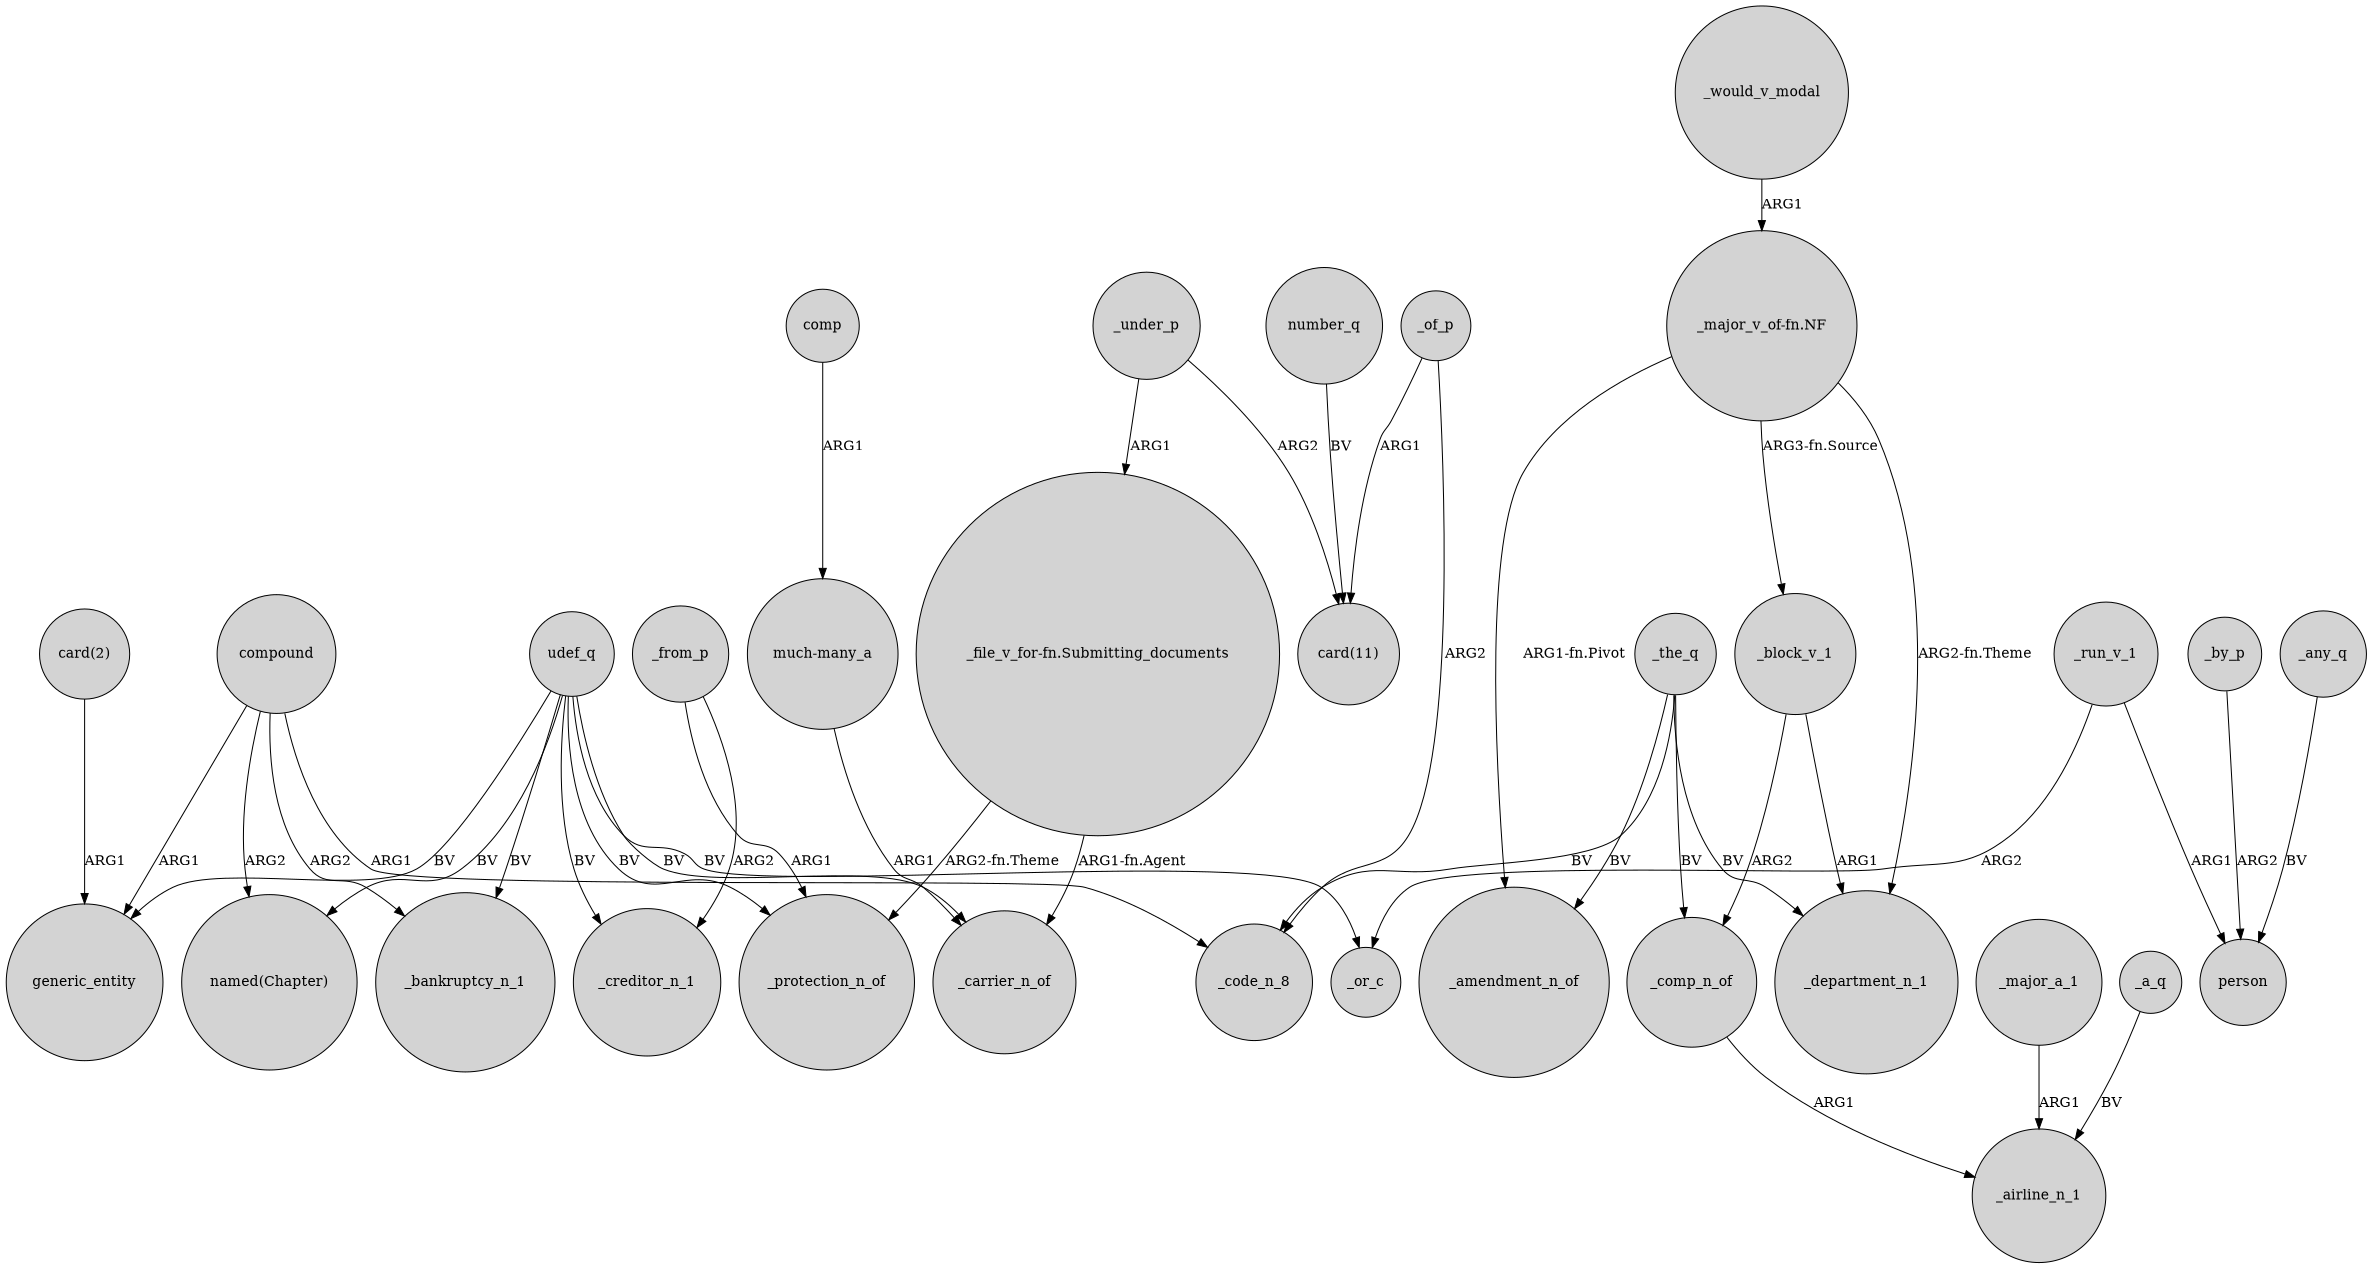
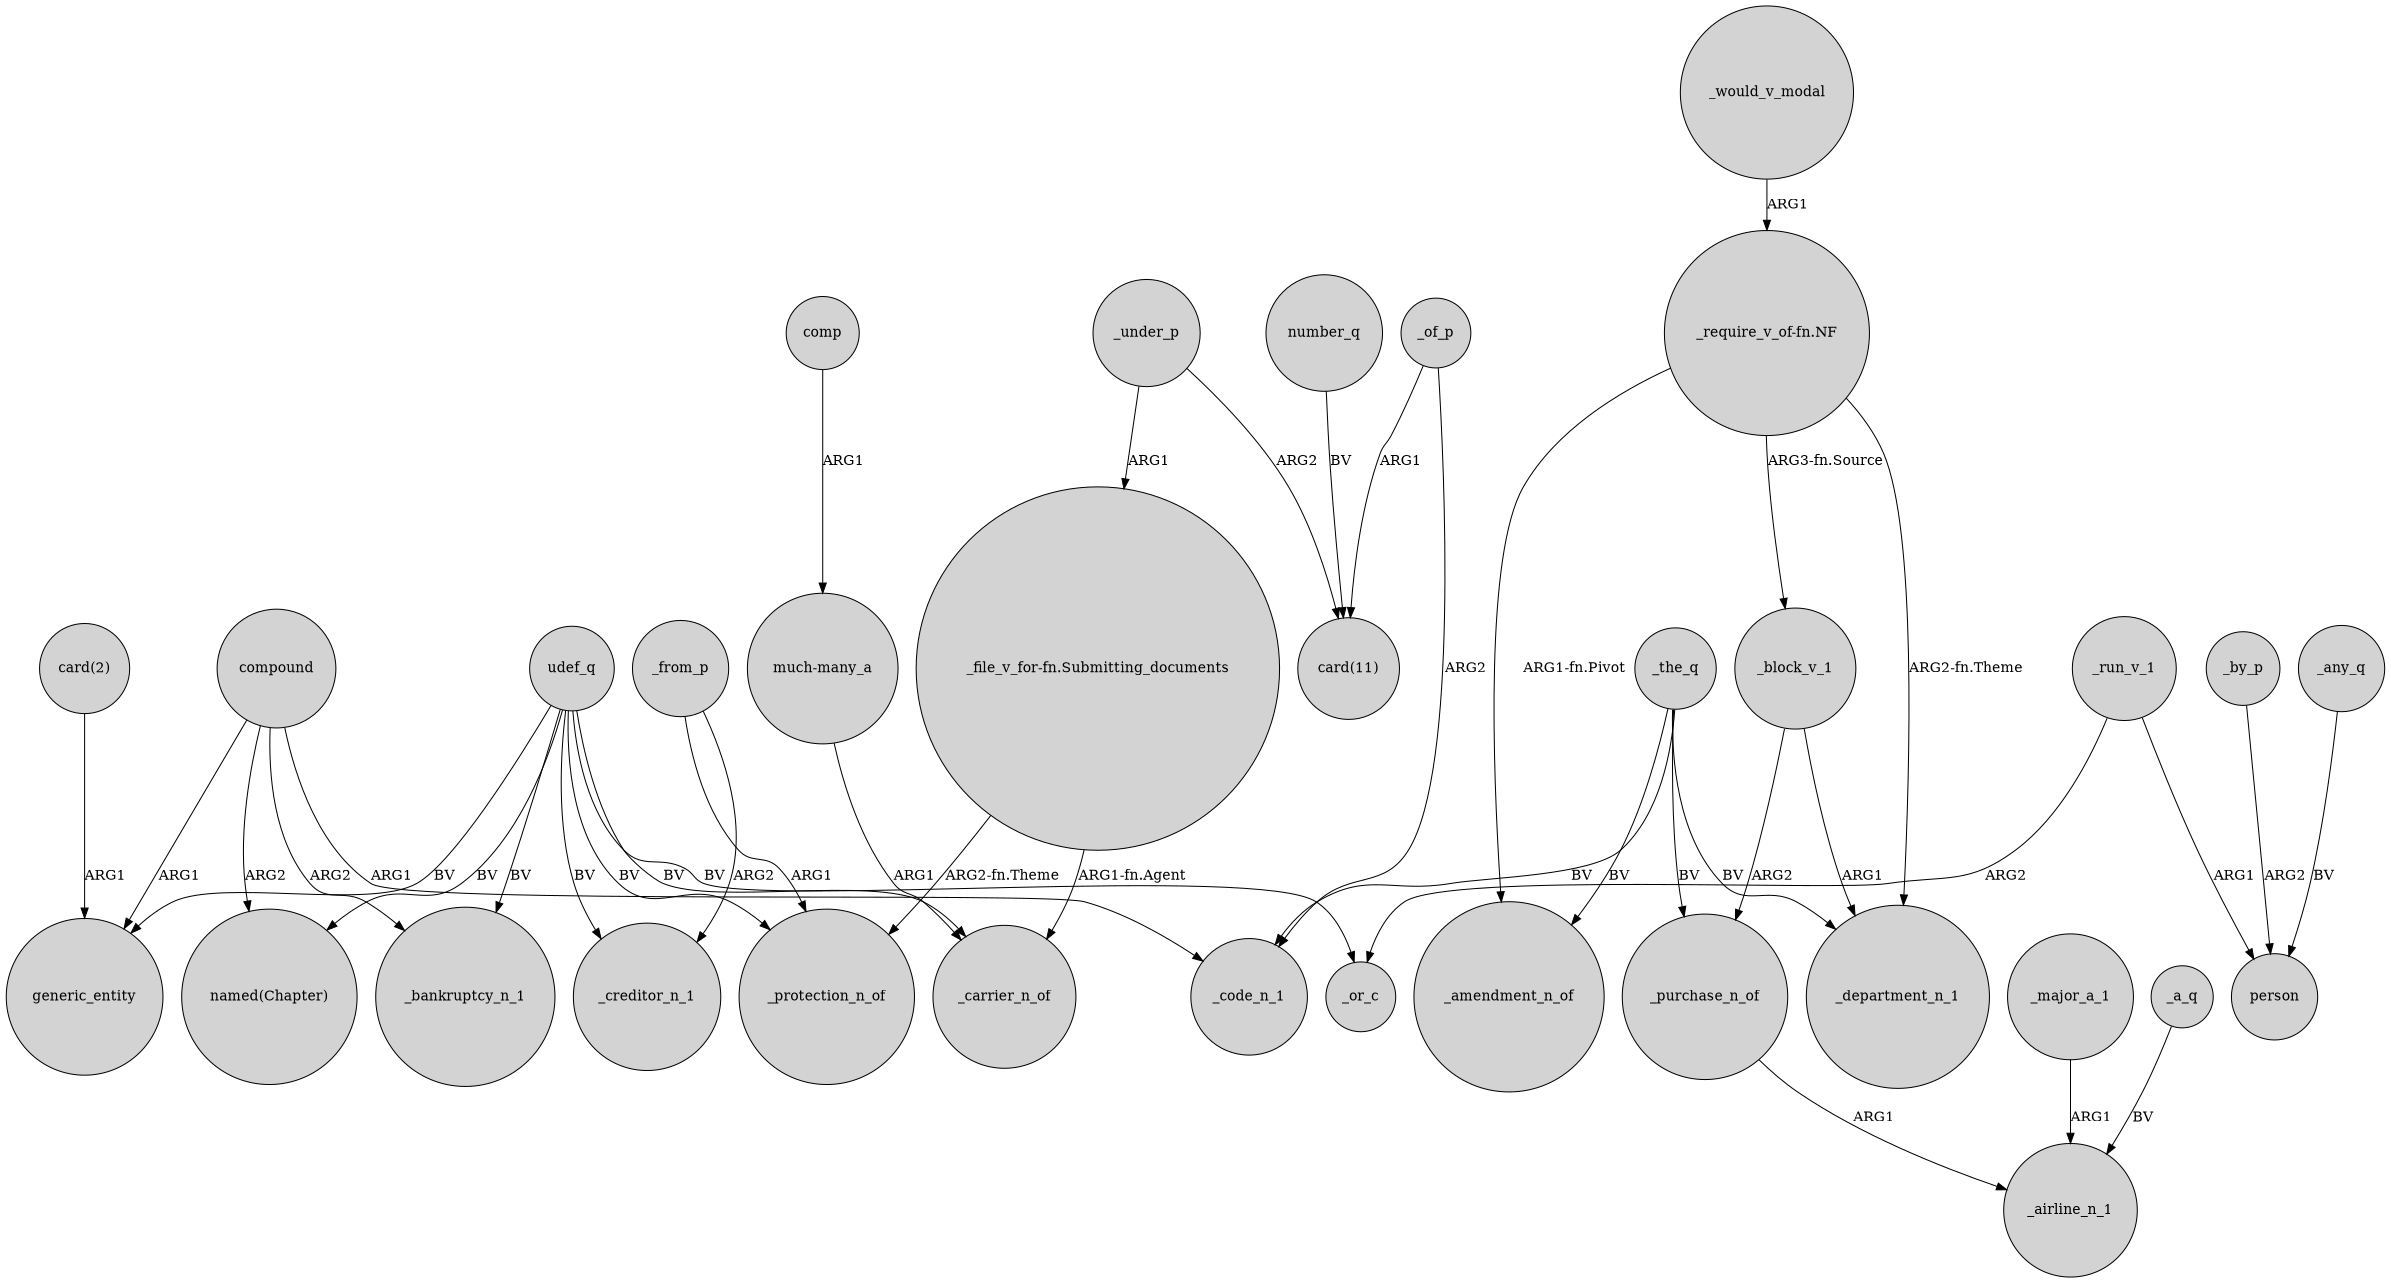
(1762, 326) -> (1767, 333)
(1254, 982) -> (1249, 997)
(1692, 982) -> (1705, 997)
